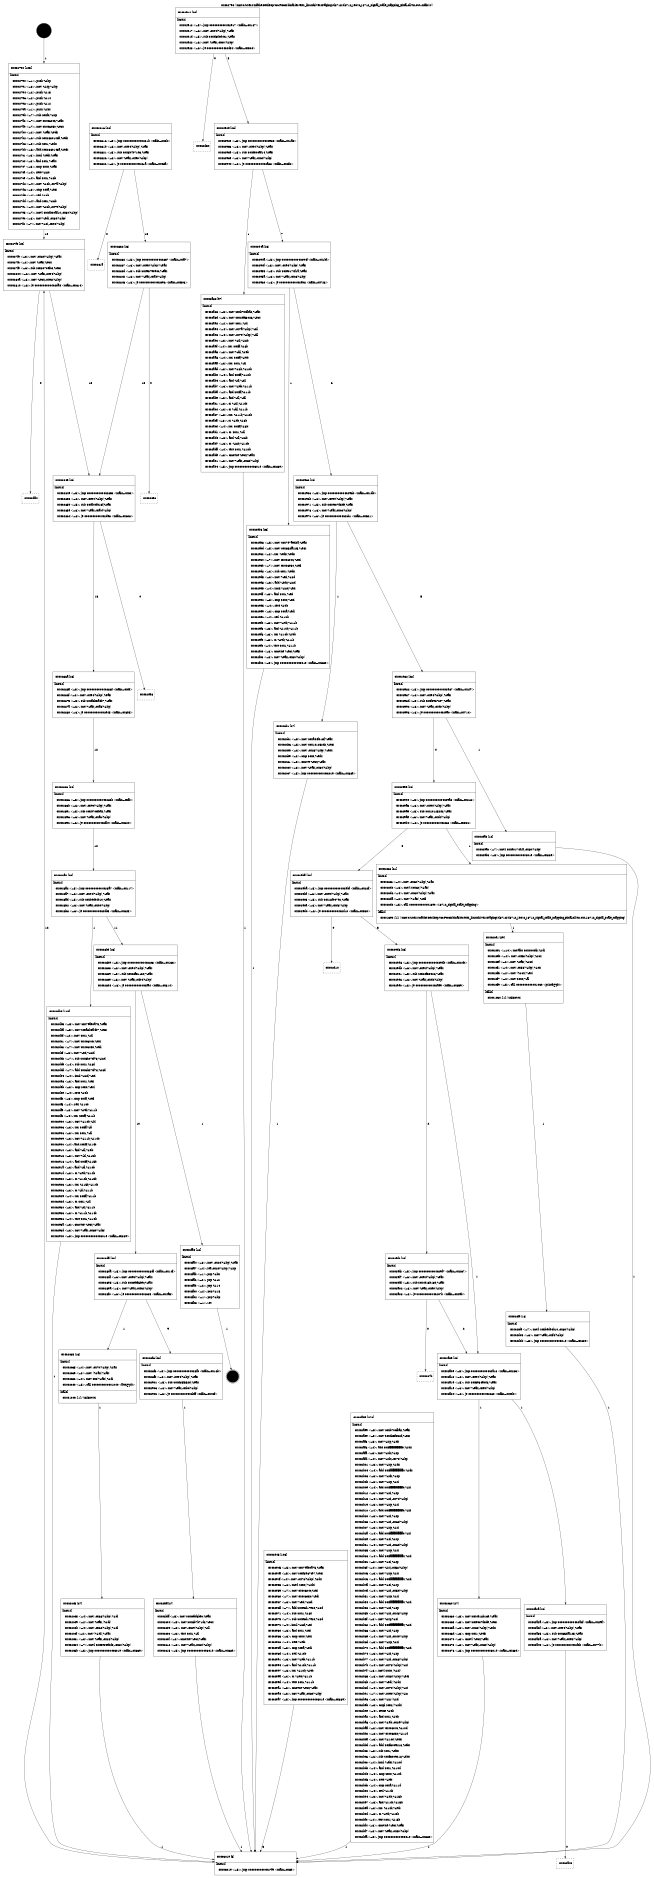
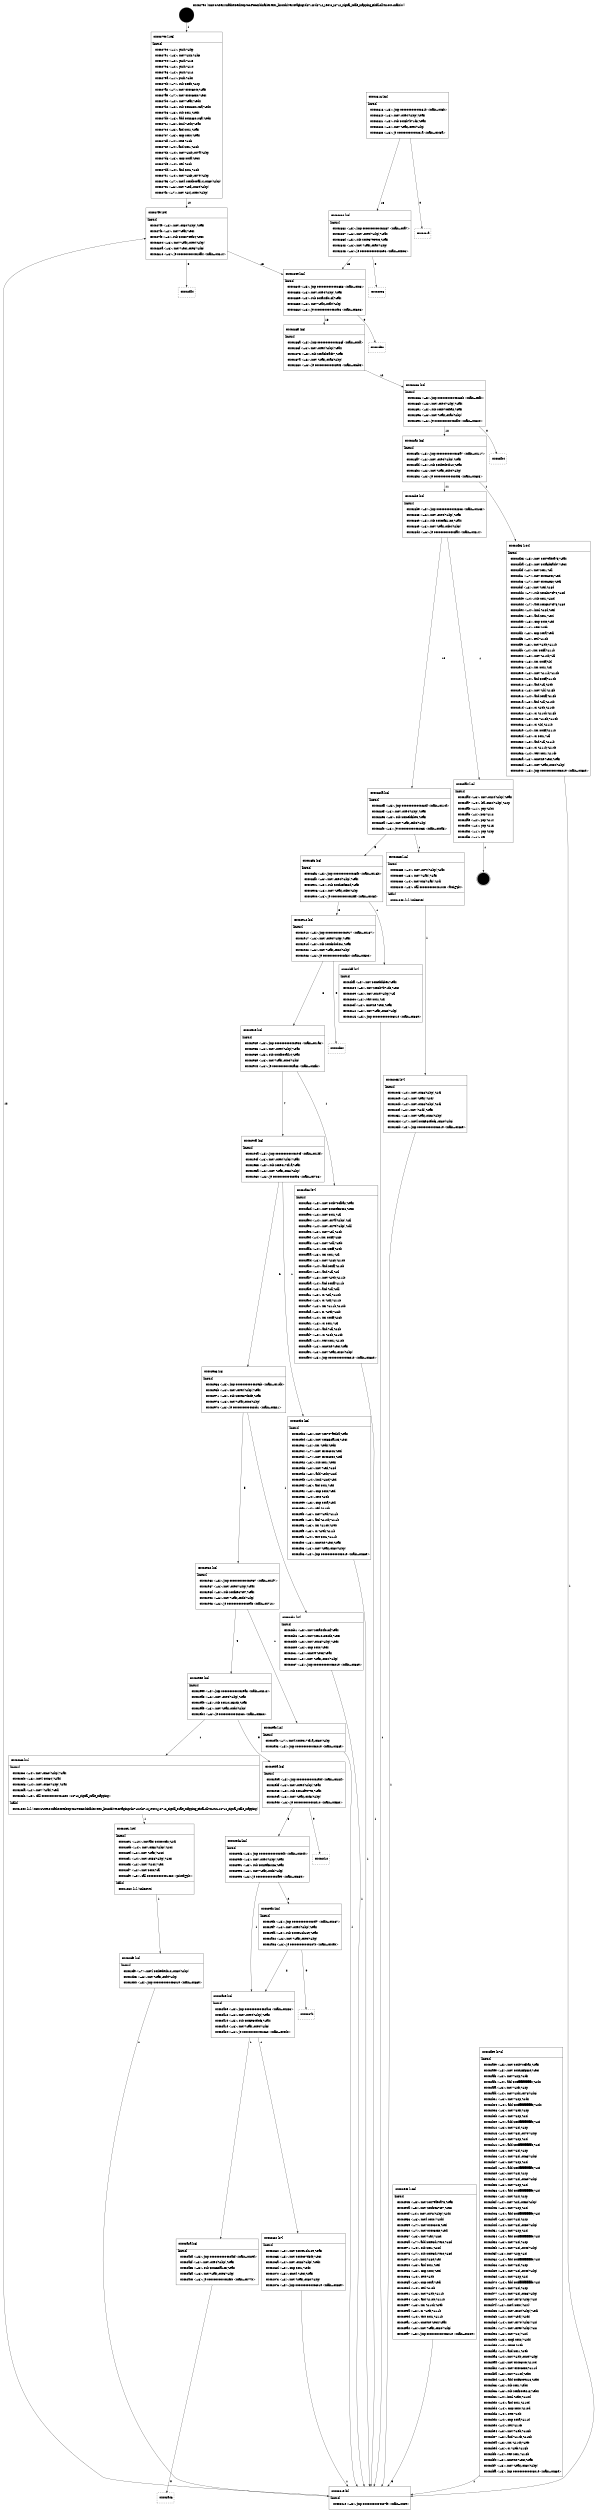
none -> (498, 459)
none -> (338, 908)
